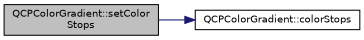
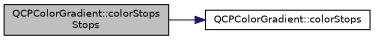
(81, 20) -> (86, 20)
